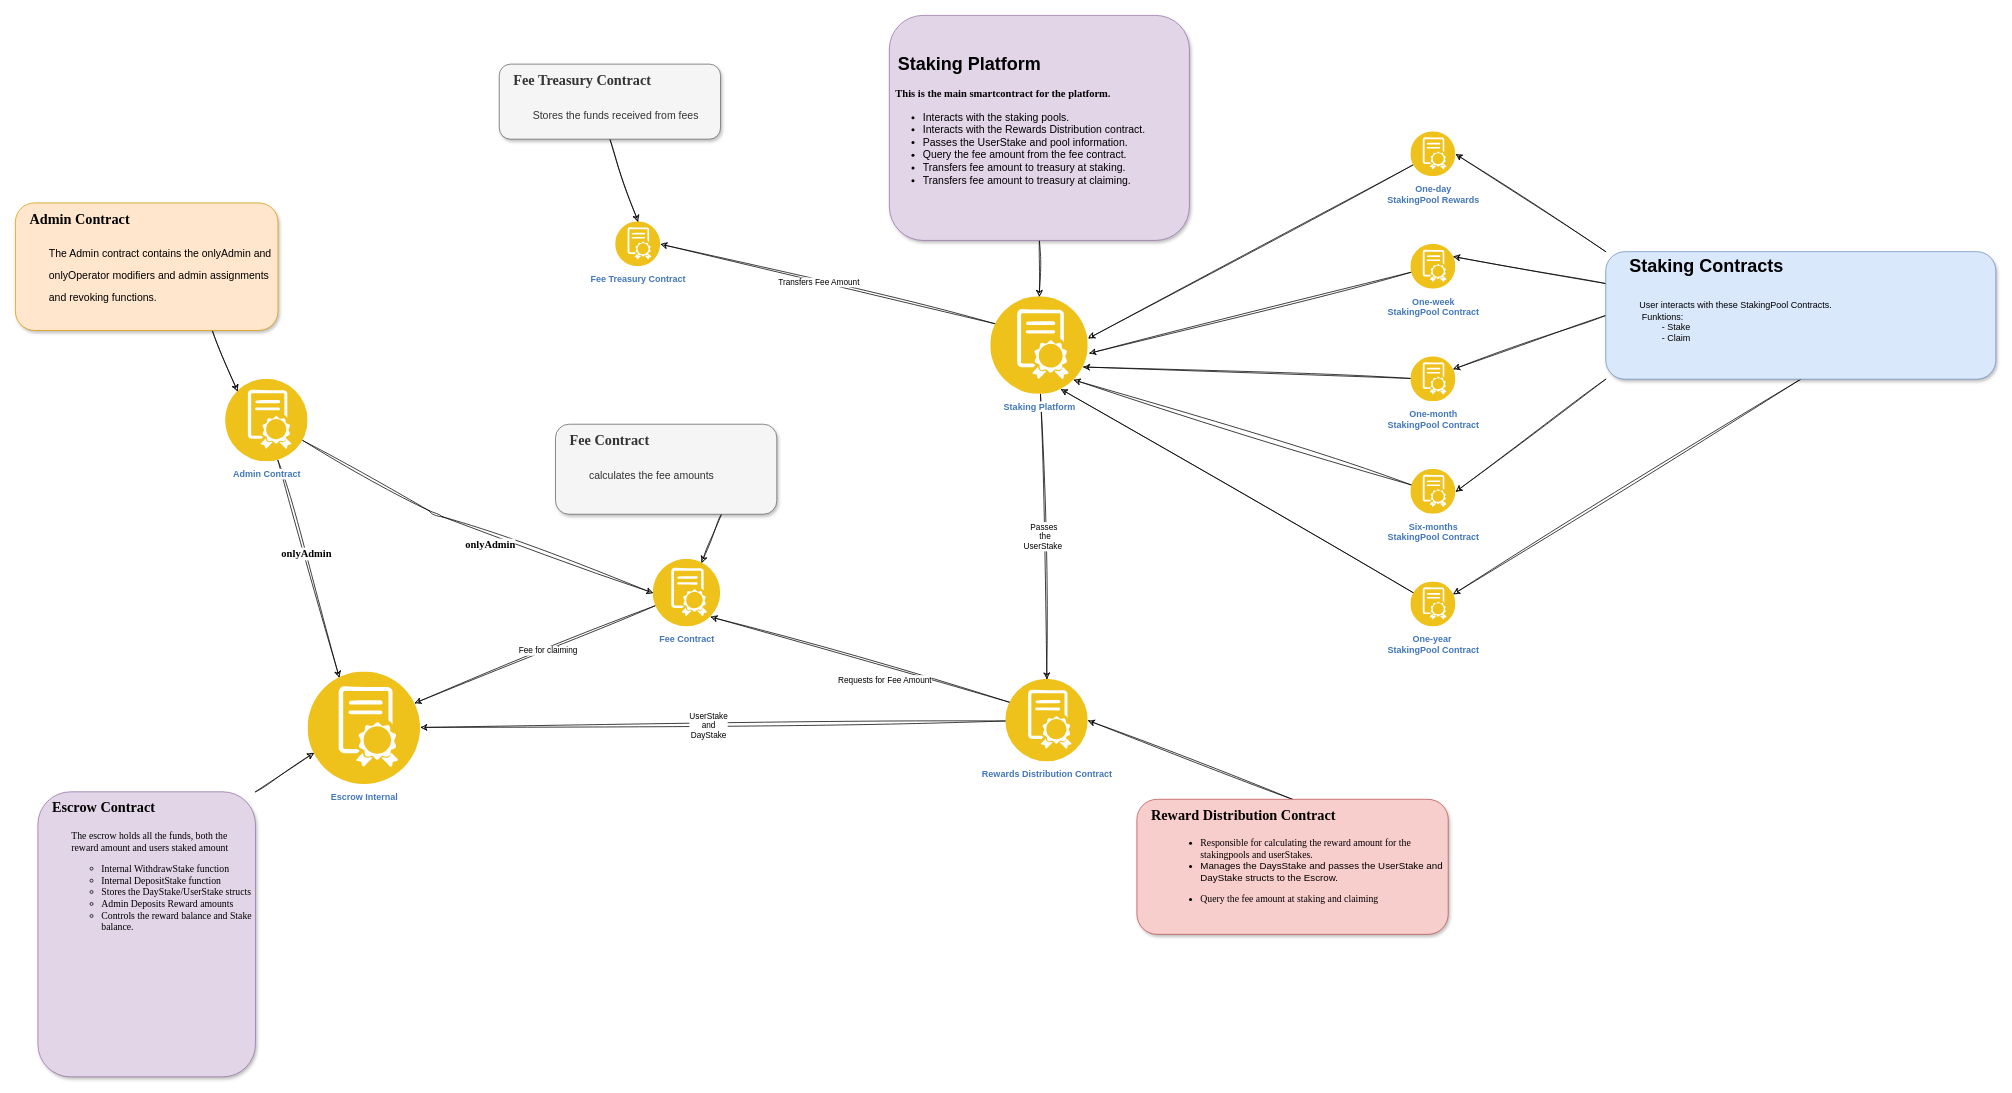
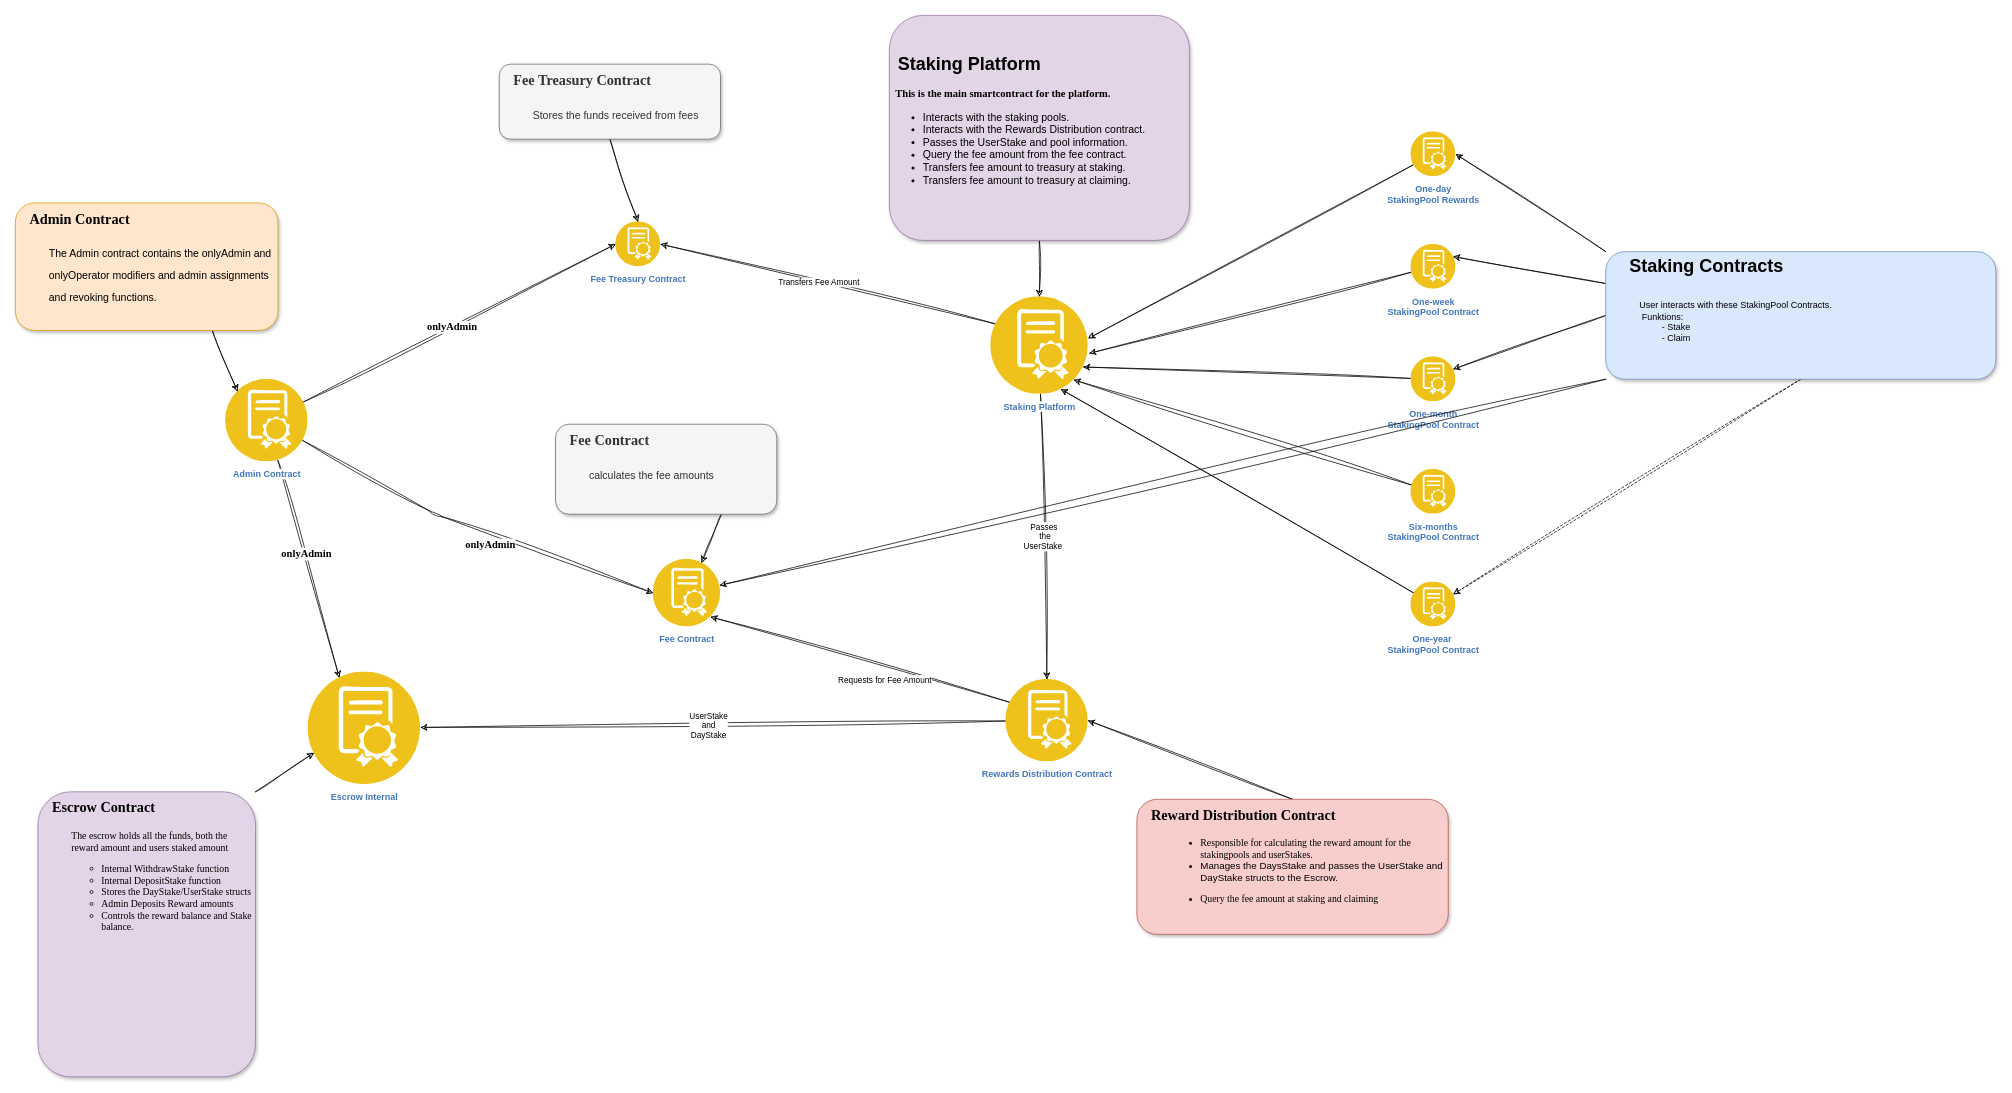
none -> (457, 324)
(1532, 434) -> (869, 550)
(1629, 485) -> (1629, 485)
(537, 653) -> none
